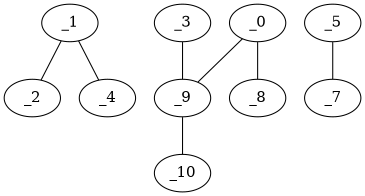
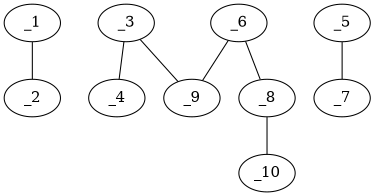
(258, 23) -> (239, 23)
(89, 61) -> (122, 60)
(183, 136) -> (267, 136)
